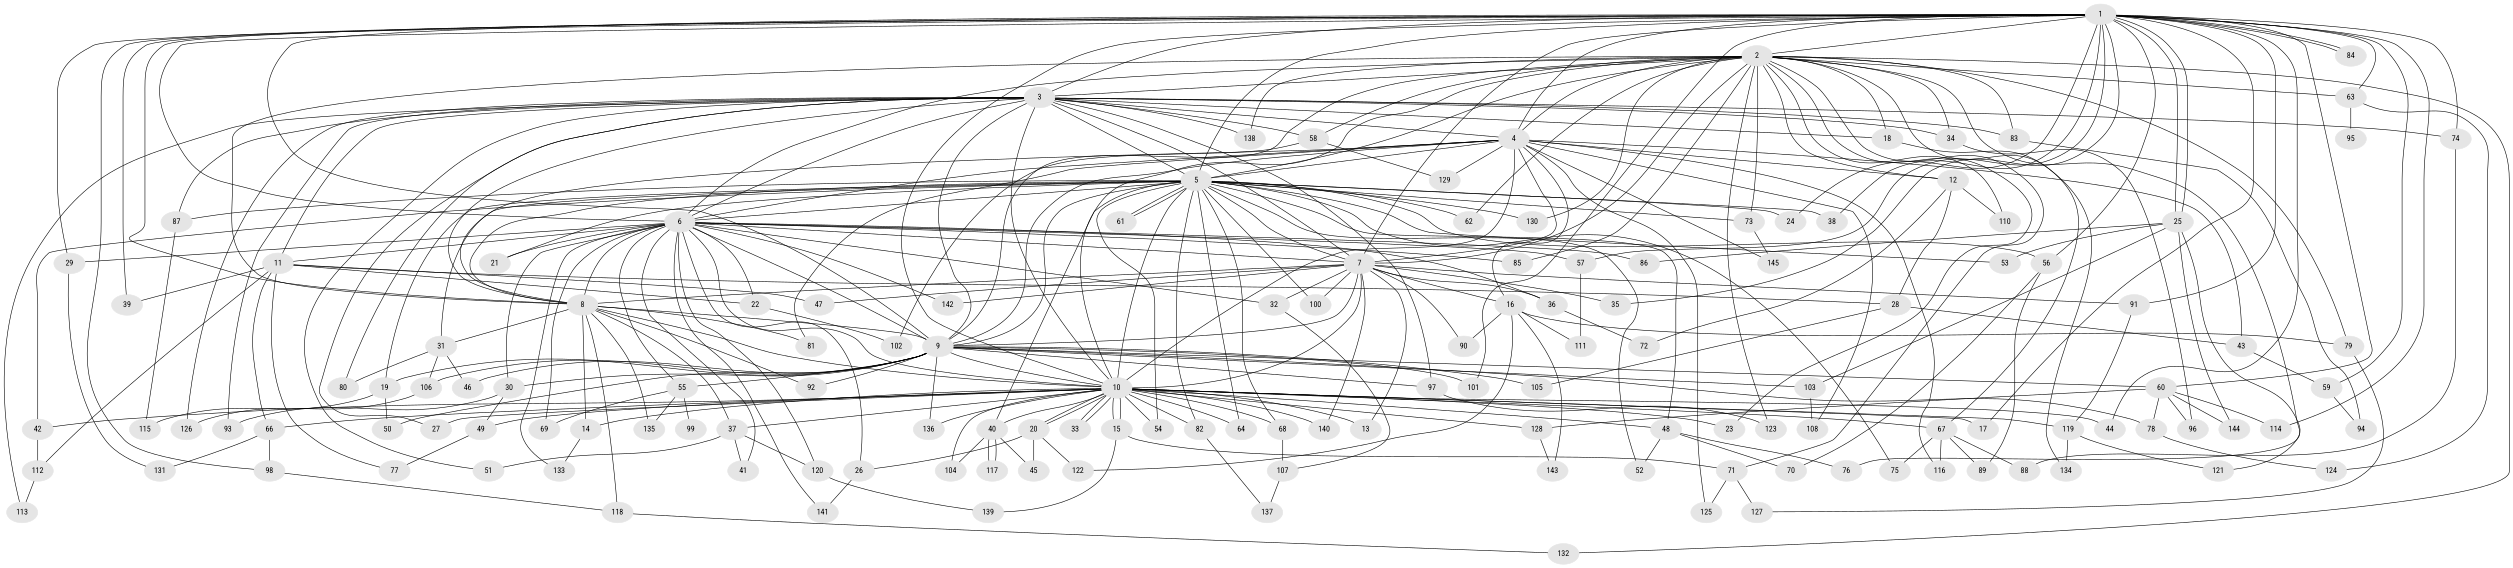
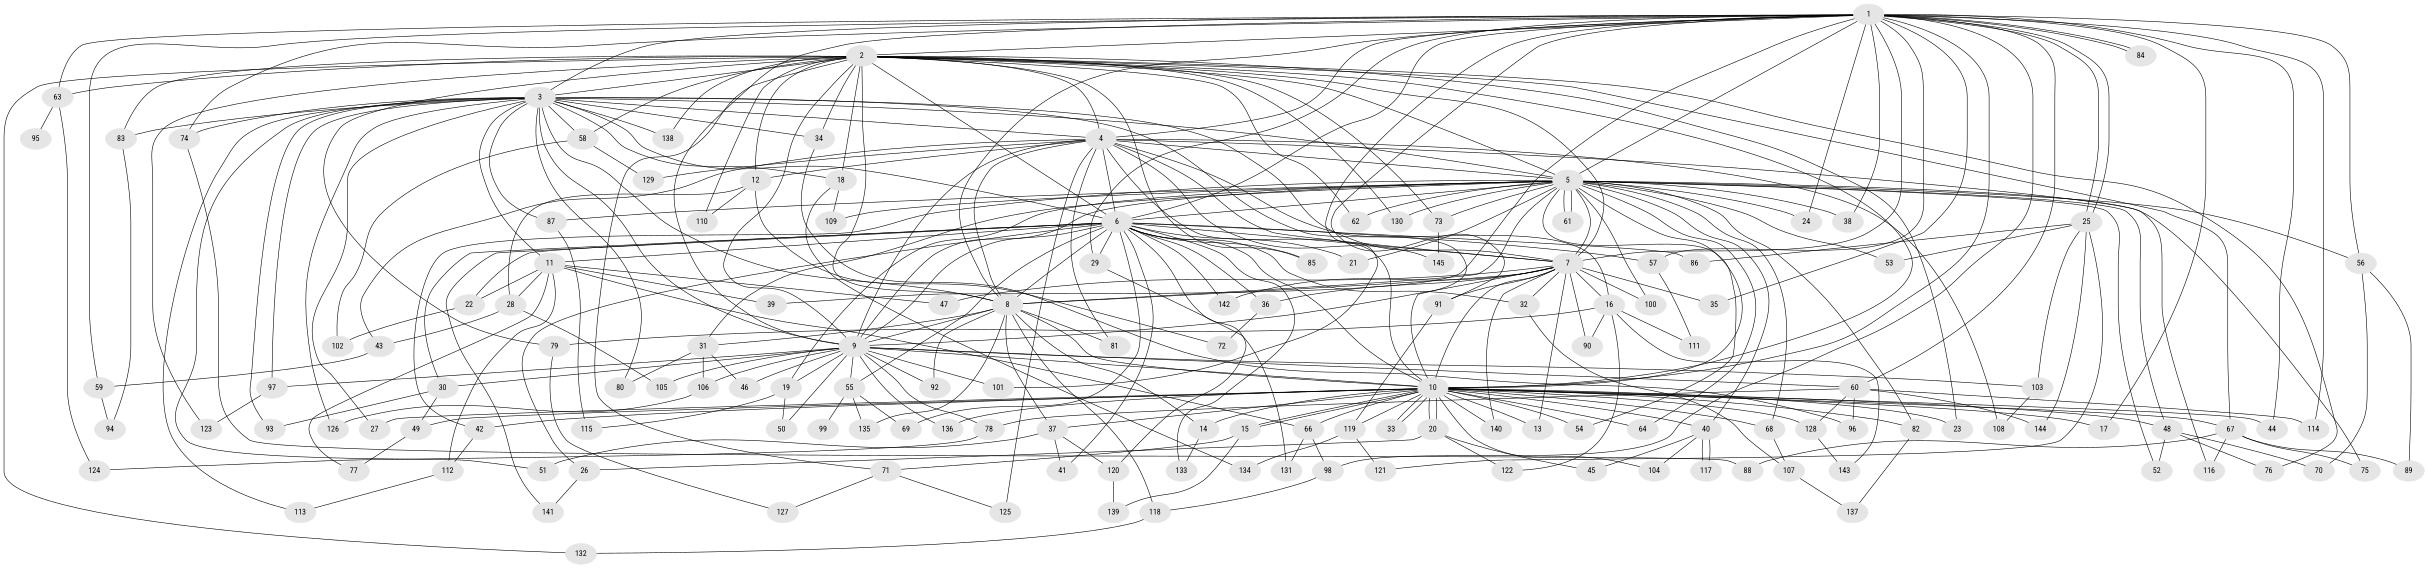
none -> (831, 222)
